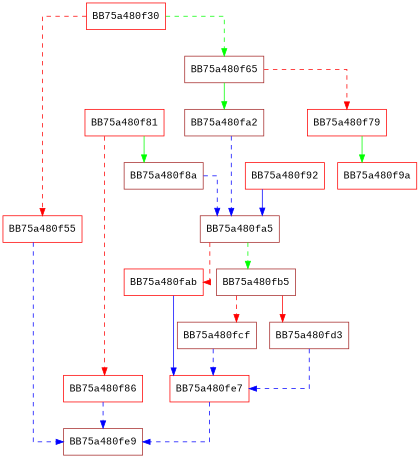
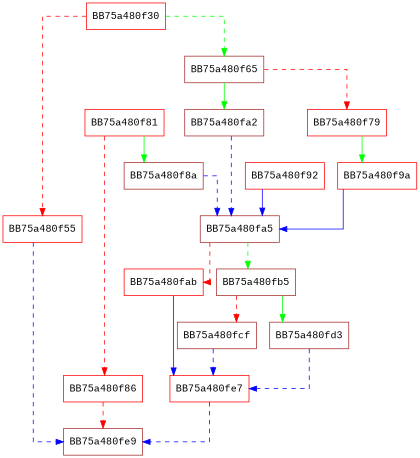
none -> (335, 229)
(283, 305) -> (283, 305)
(103, 411) -> (103, 411)
